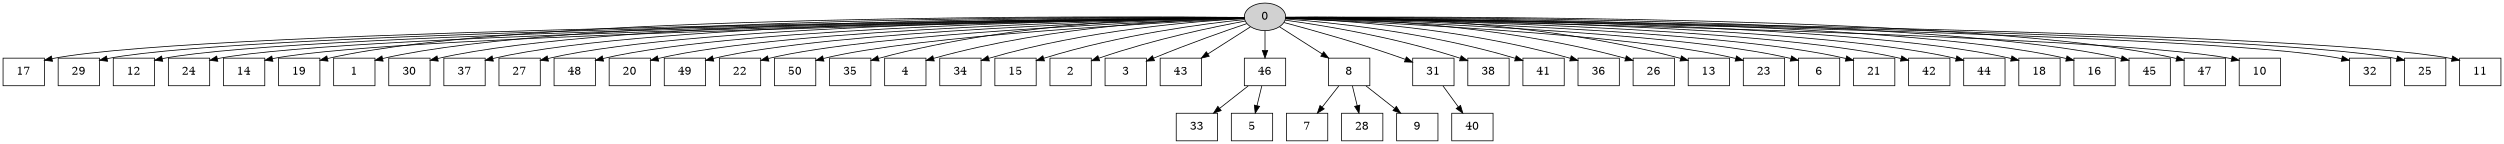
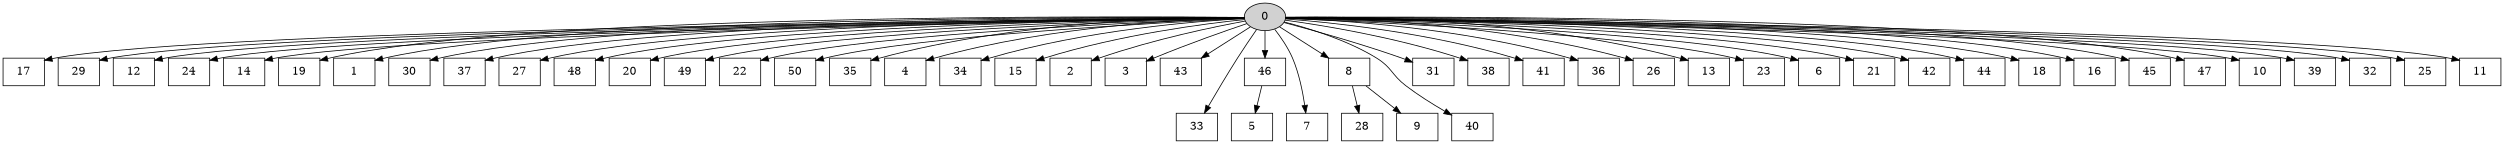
none -> (2315, 72)
(1331, 96) -> (1295, 65)
(1451, 96) -> (1371, 55)
(1234, 97) -> (1232, 67)
